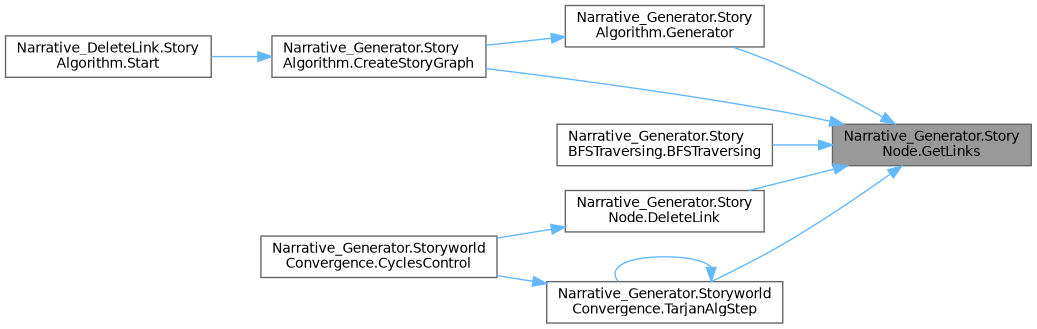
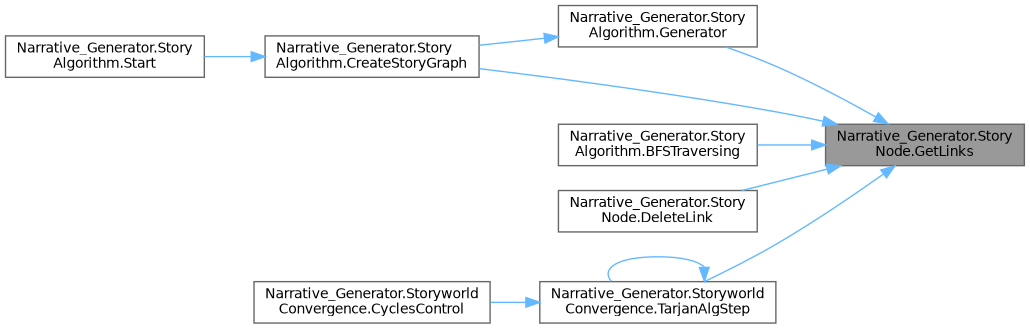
(108, 57) -> (105, 57)
(665, 145) -> (658, 145)
(524, 234) -> none
